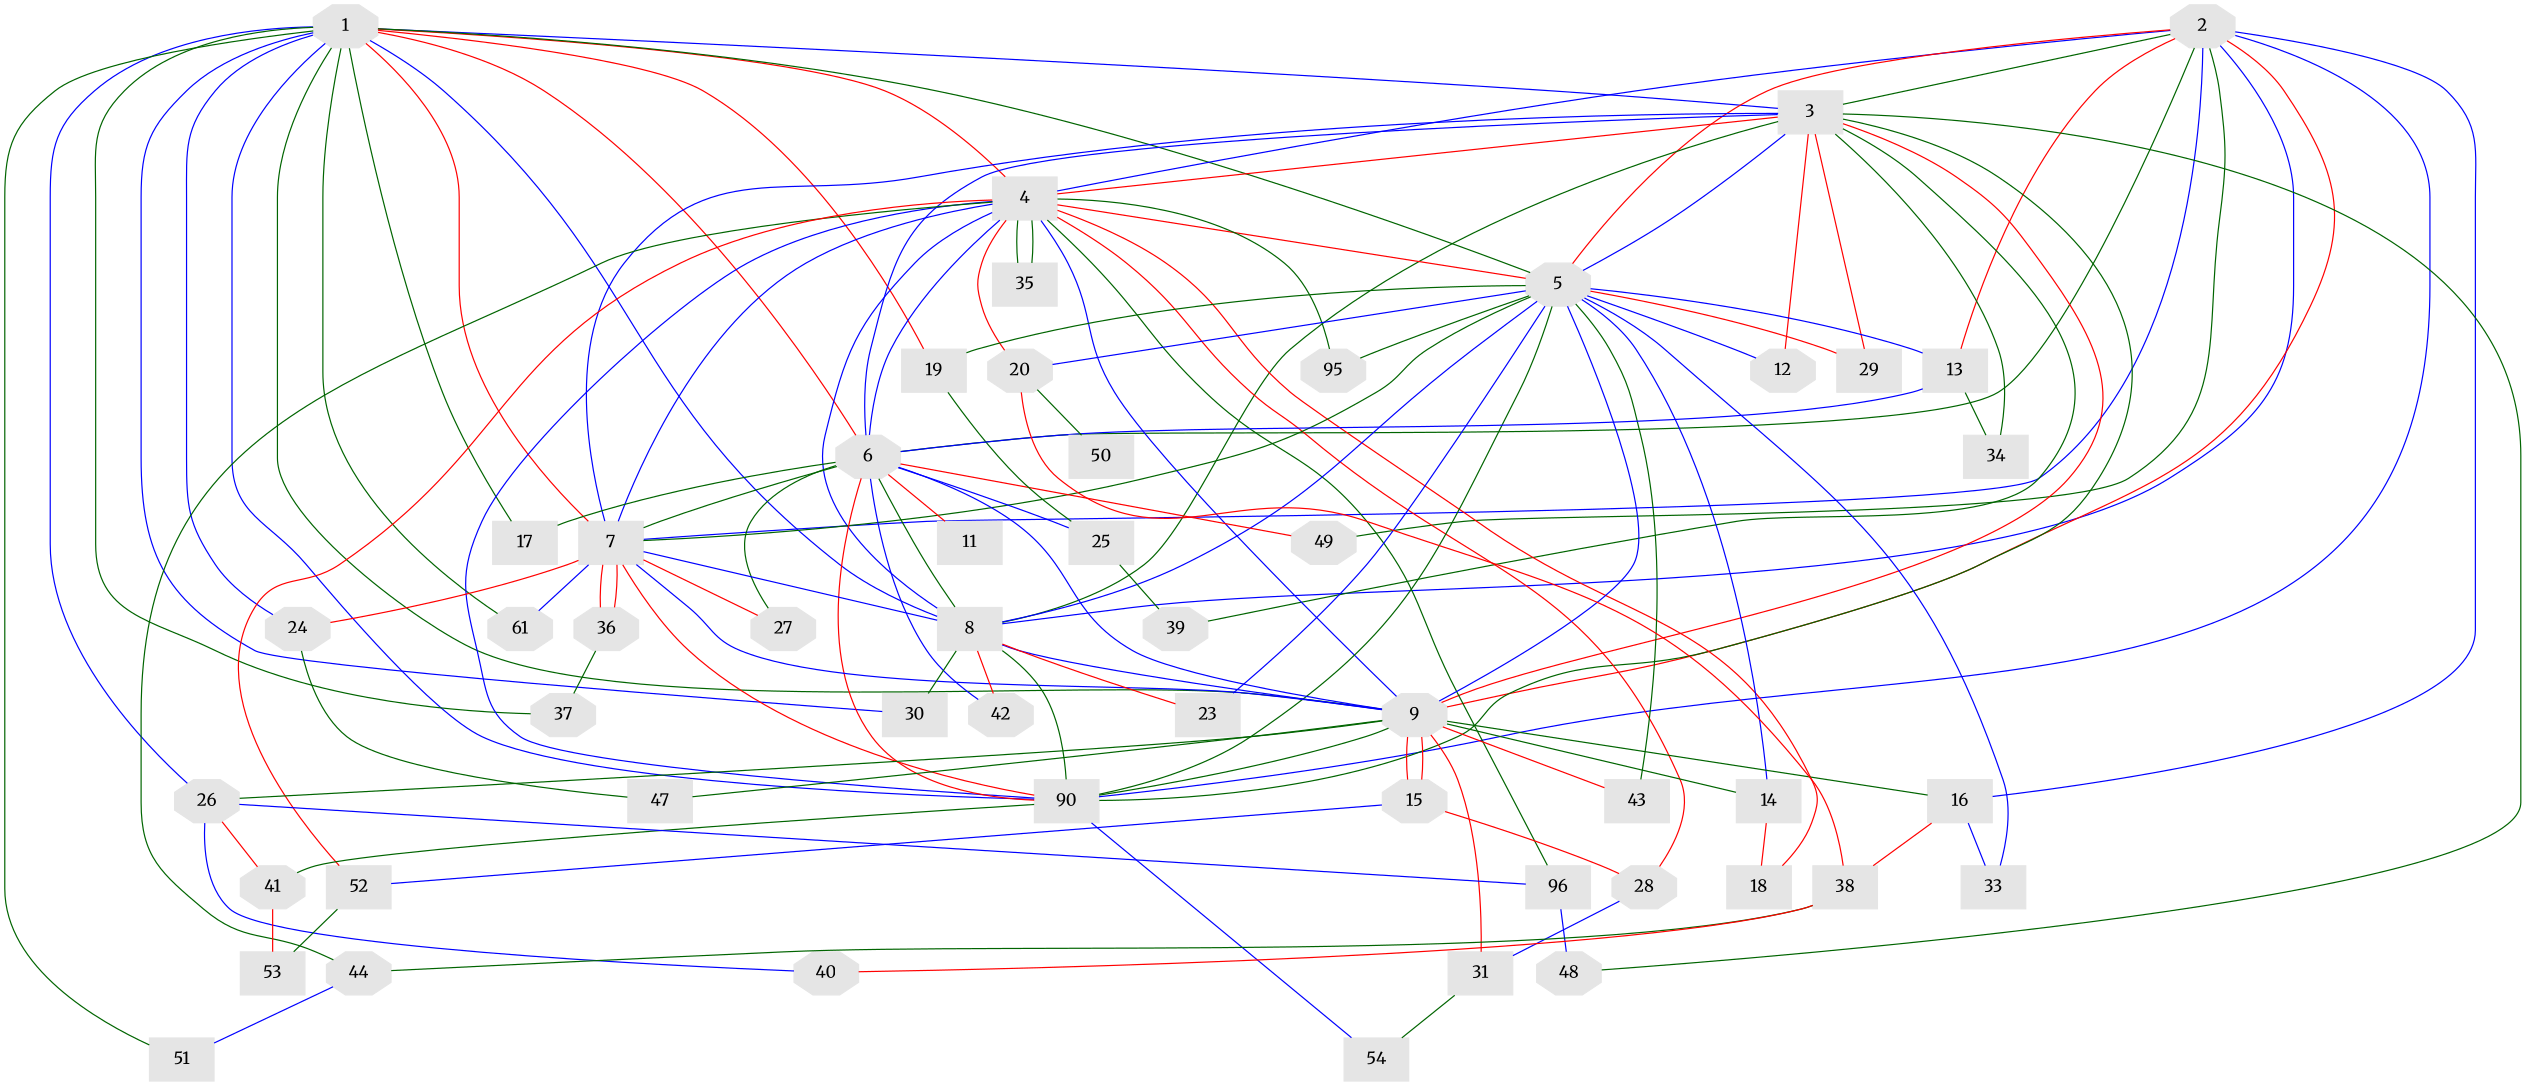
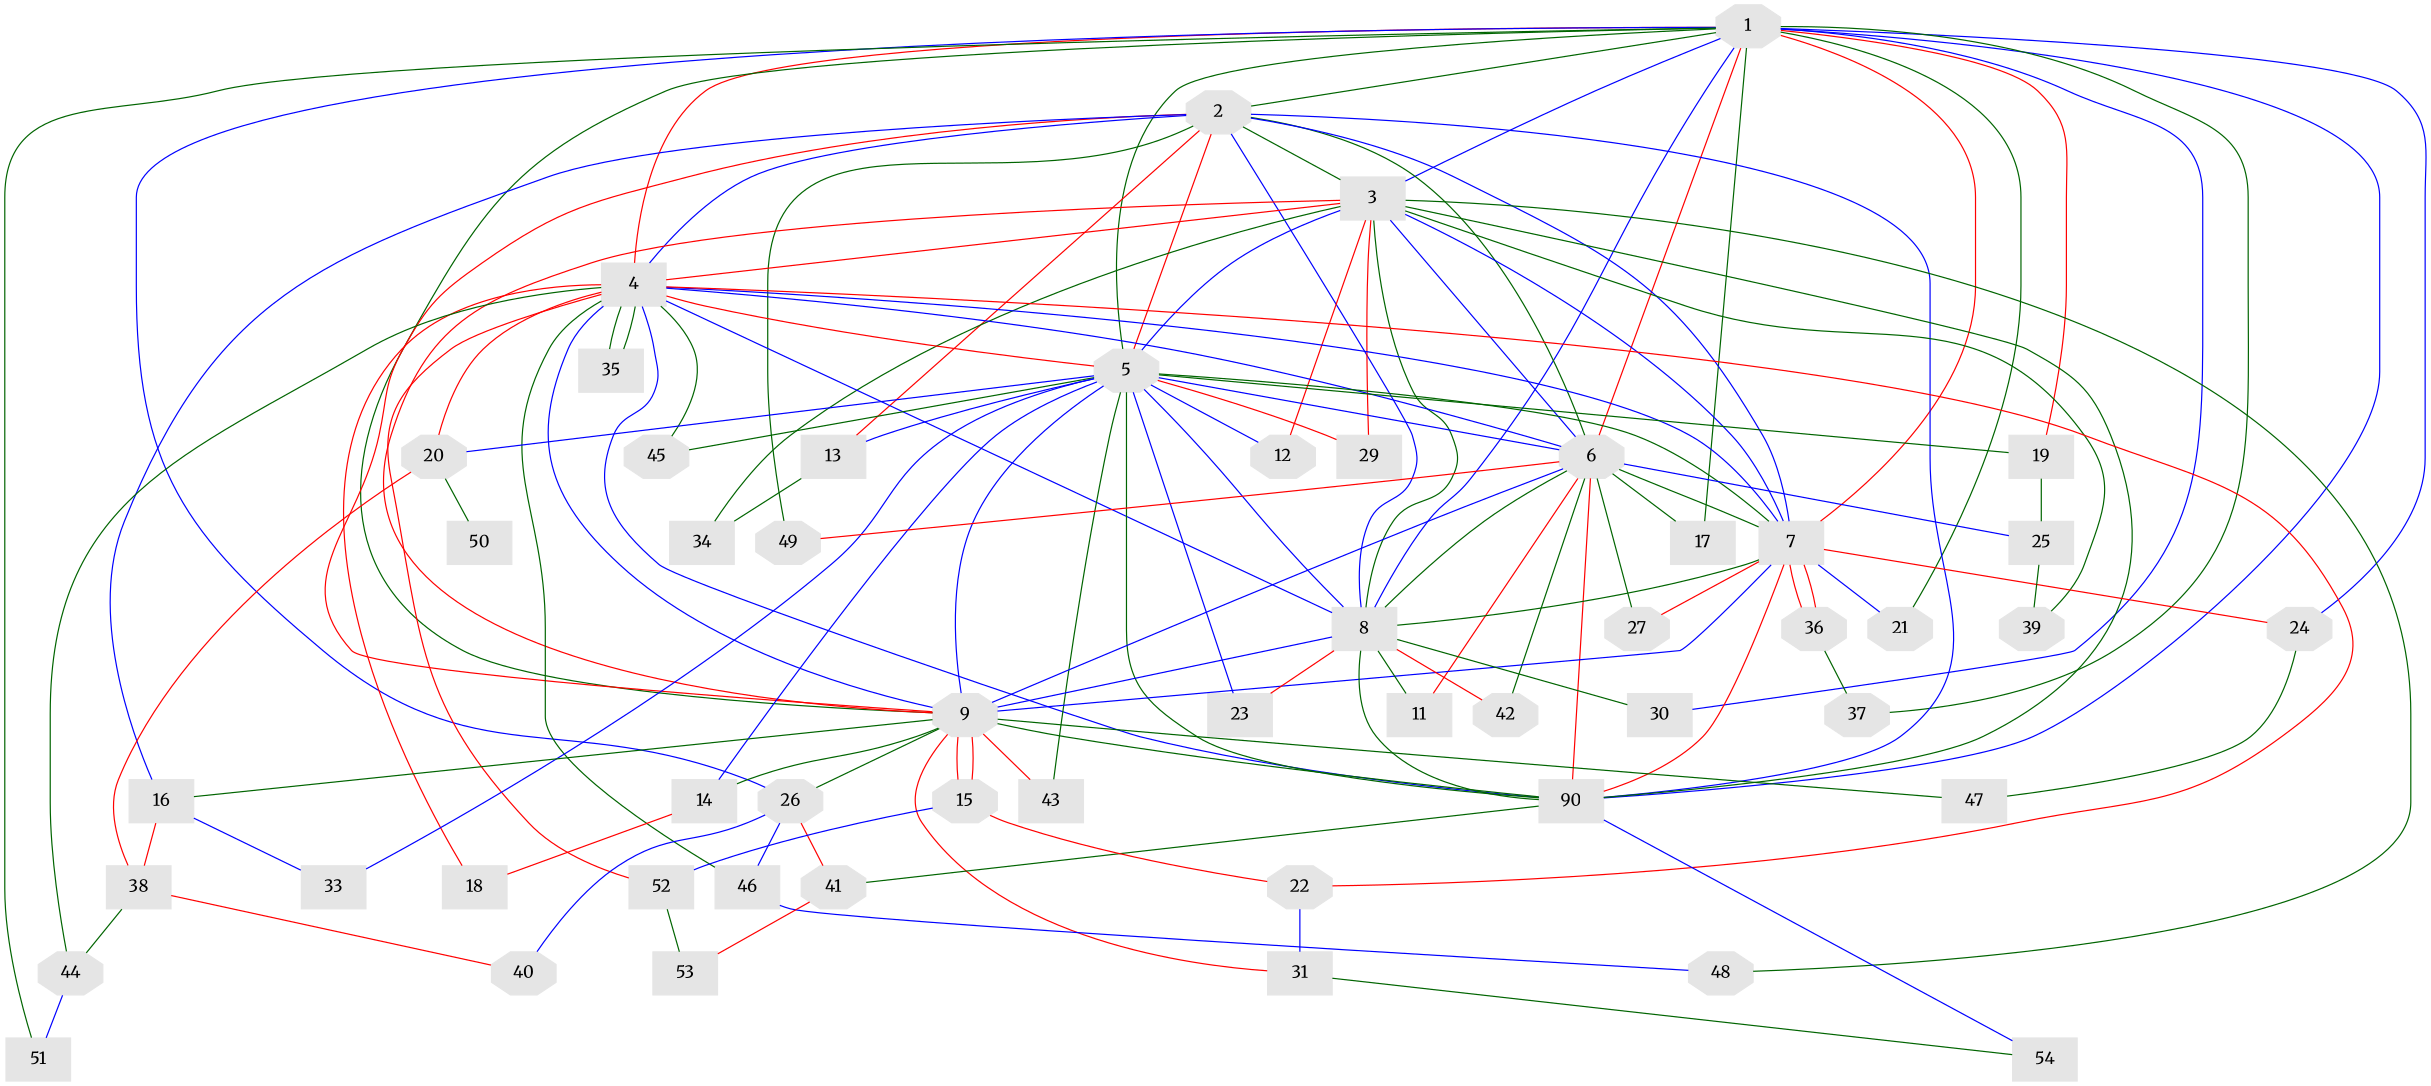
none -> (1484, 69)
(1333, 371) -> (657, 457)
(1566, 423) -> (1359, 414)
(790, 586) -> (1571, 603)
(897, 590) -> (1549, 586)
(520, 629) -> (1900, 629)
none -> (1390, 669)
(1558, 887) -> (747, 887)
(1644, 887) -> (1300, 887)
